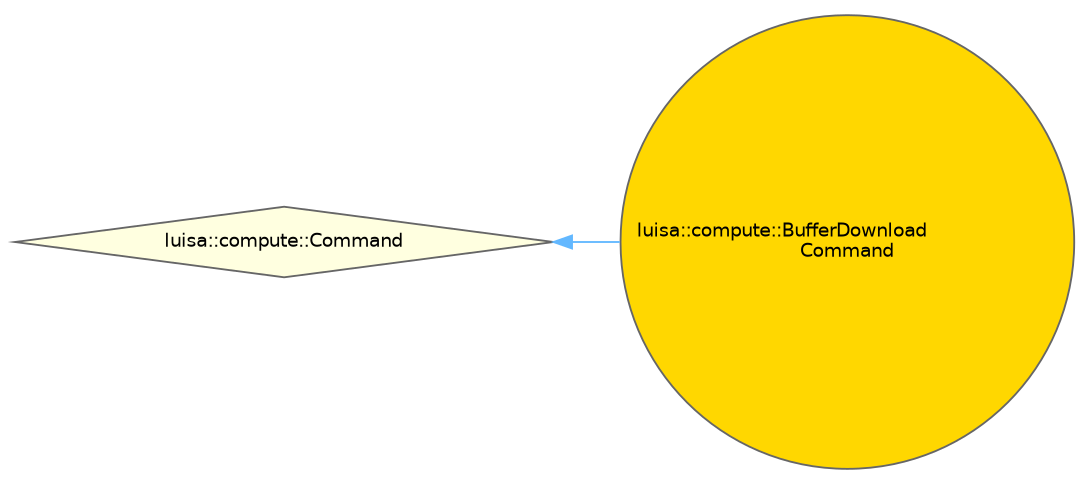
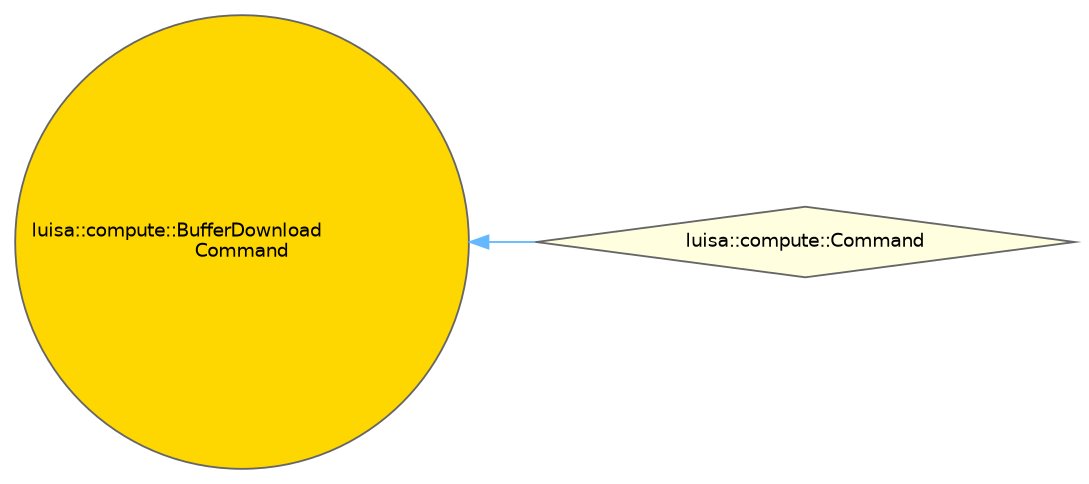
(596, 242) -> (512, 242)
